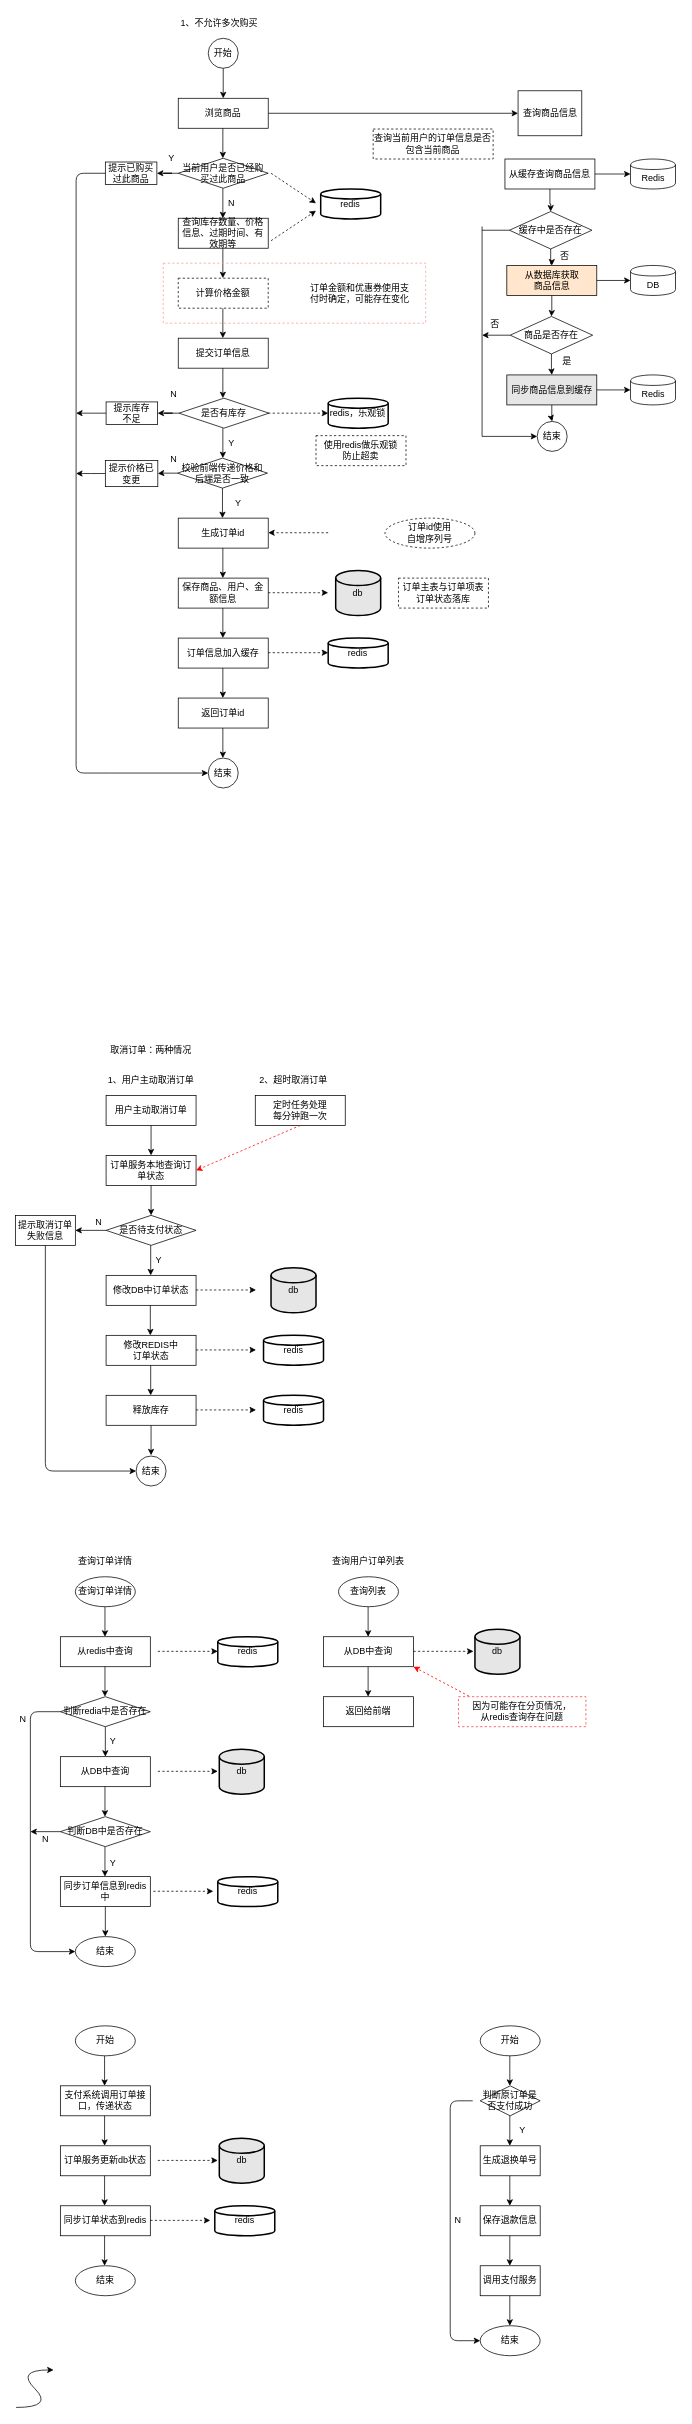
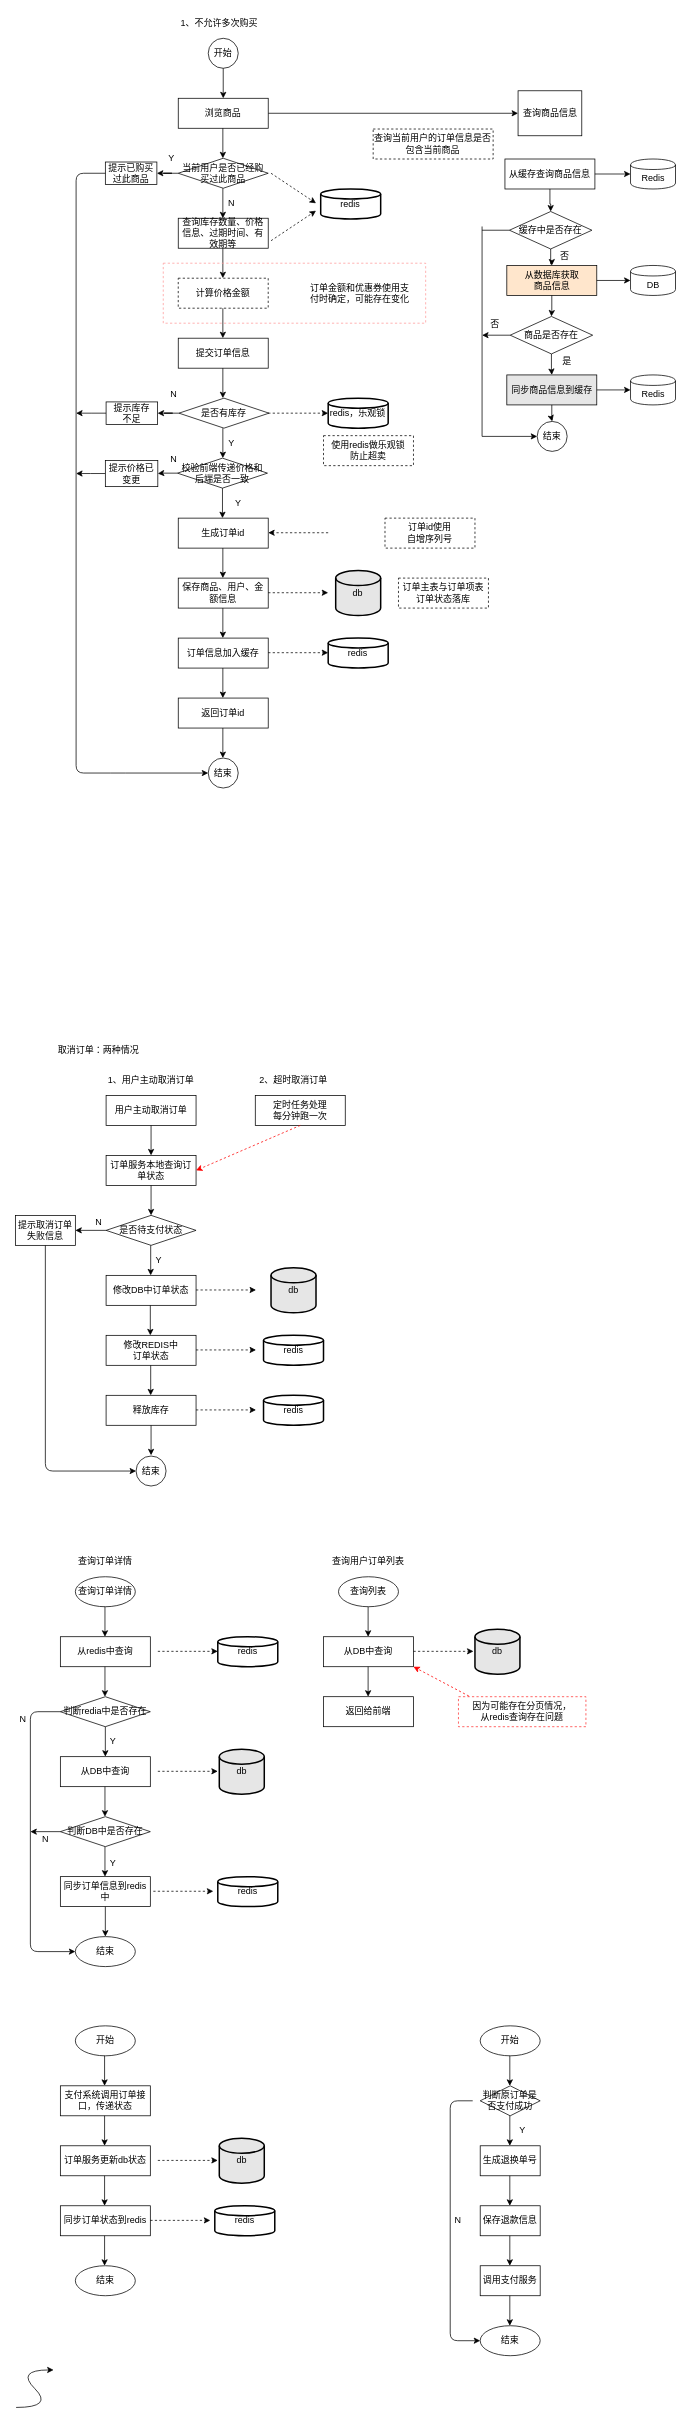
(361, 450) -> (369, 450)
(430, 533) -> (430, 533)
(151, 1050) -> (99, 1050)
